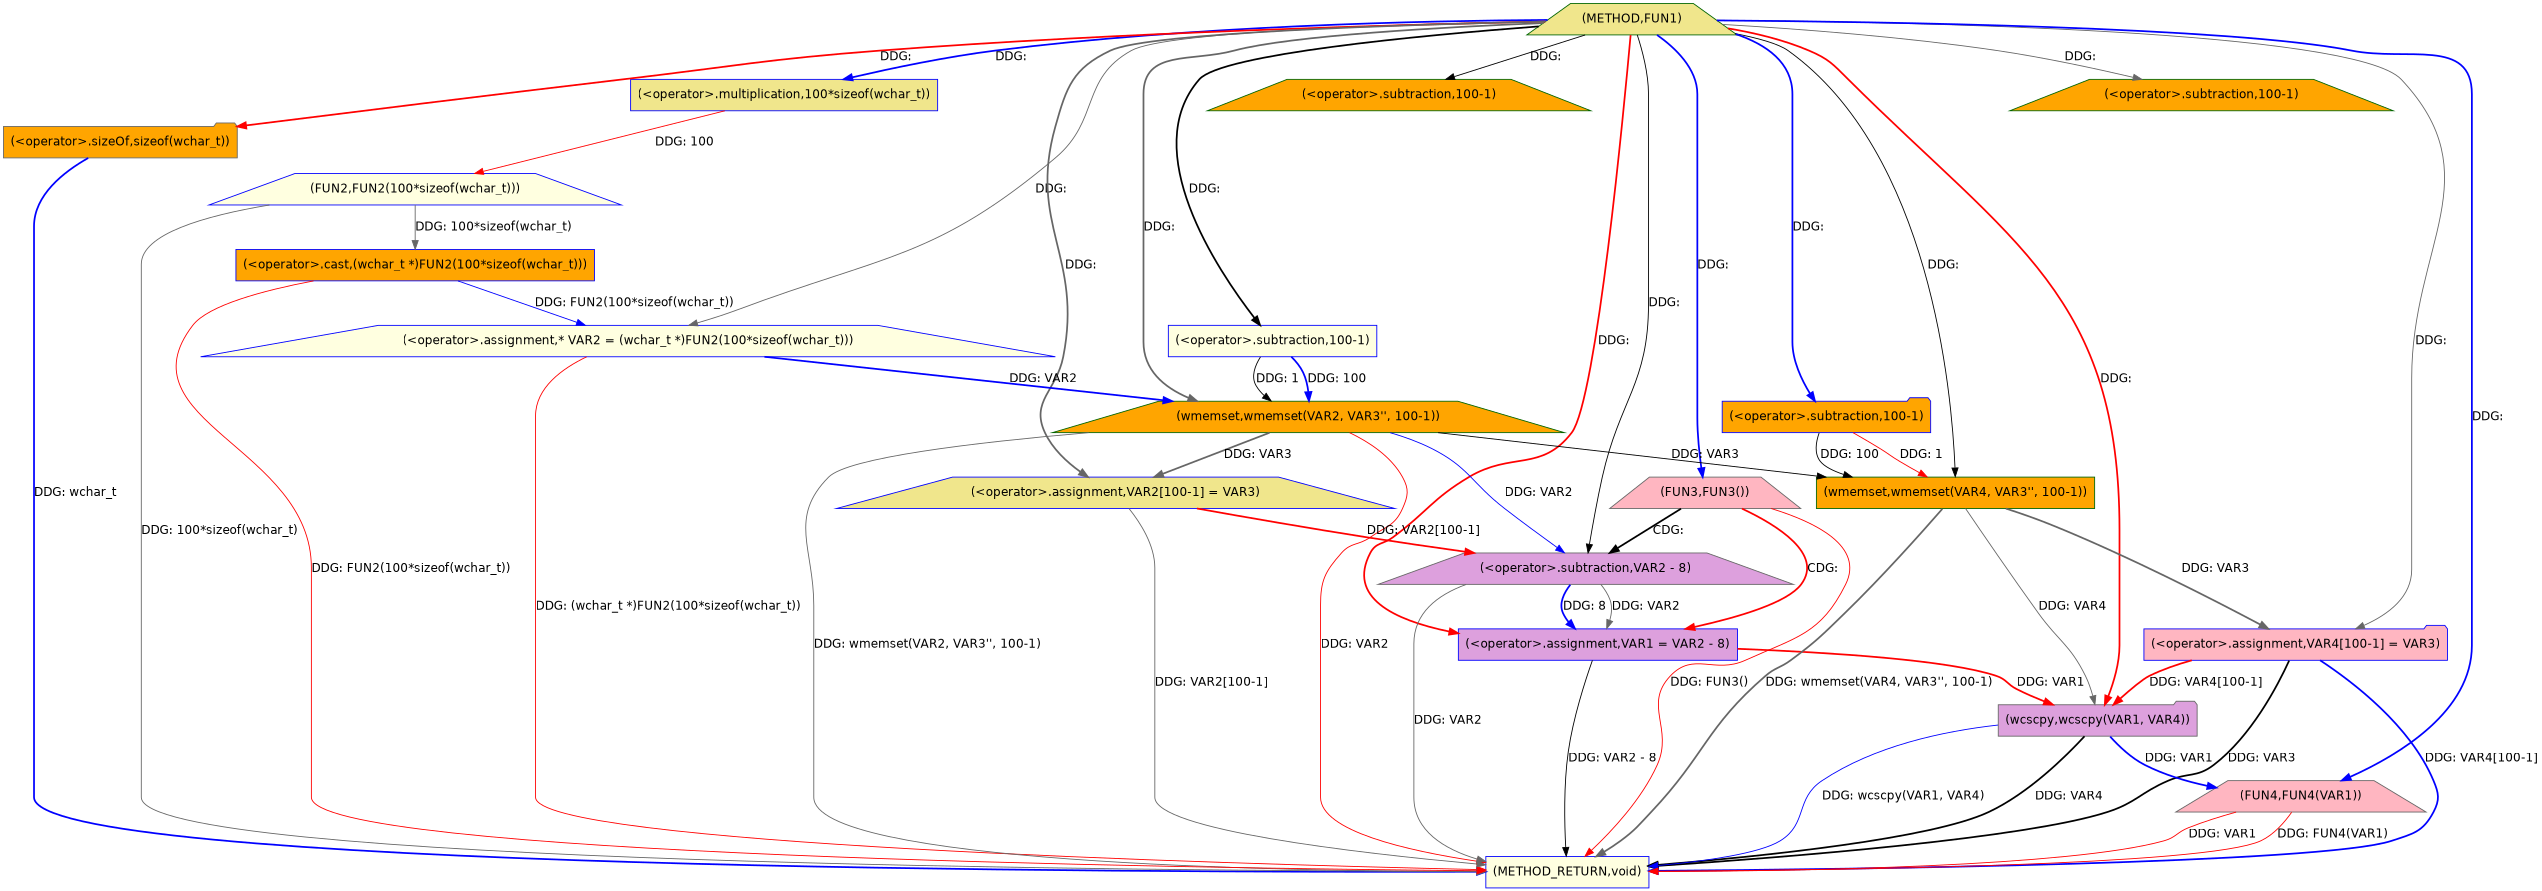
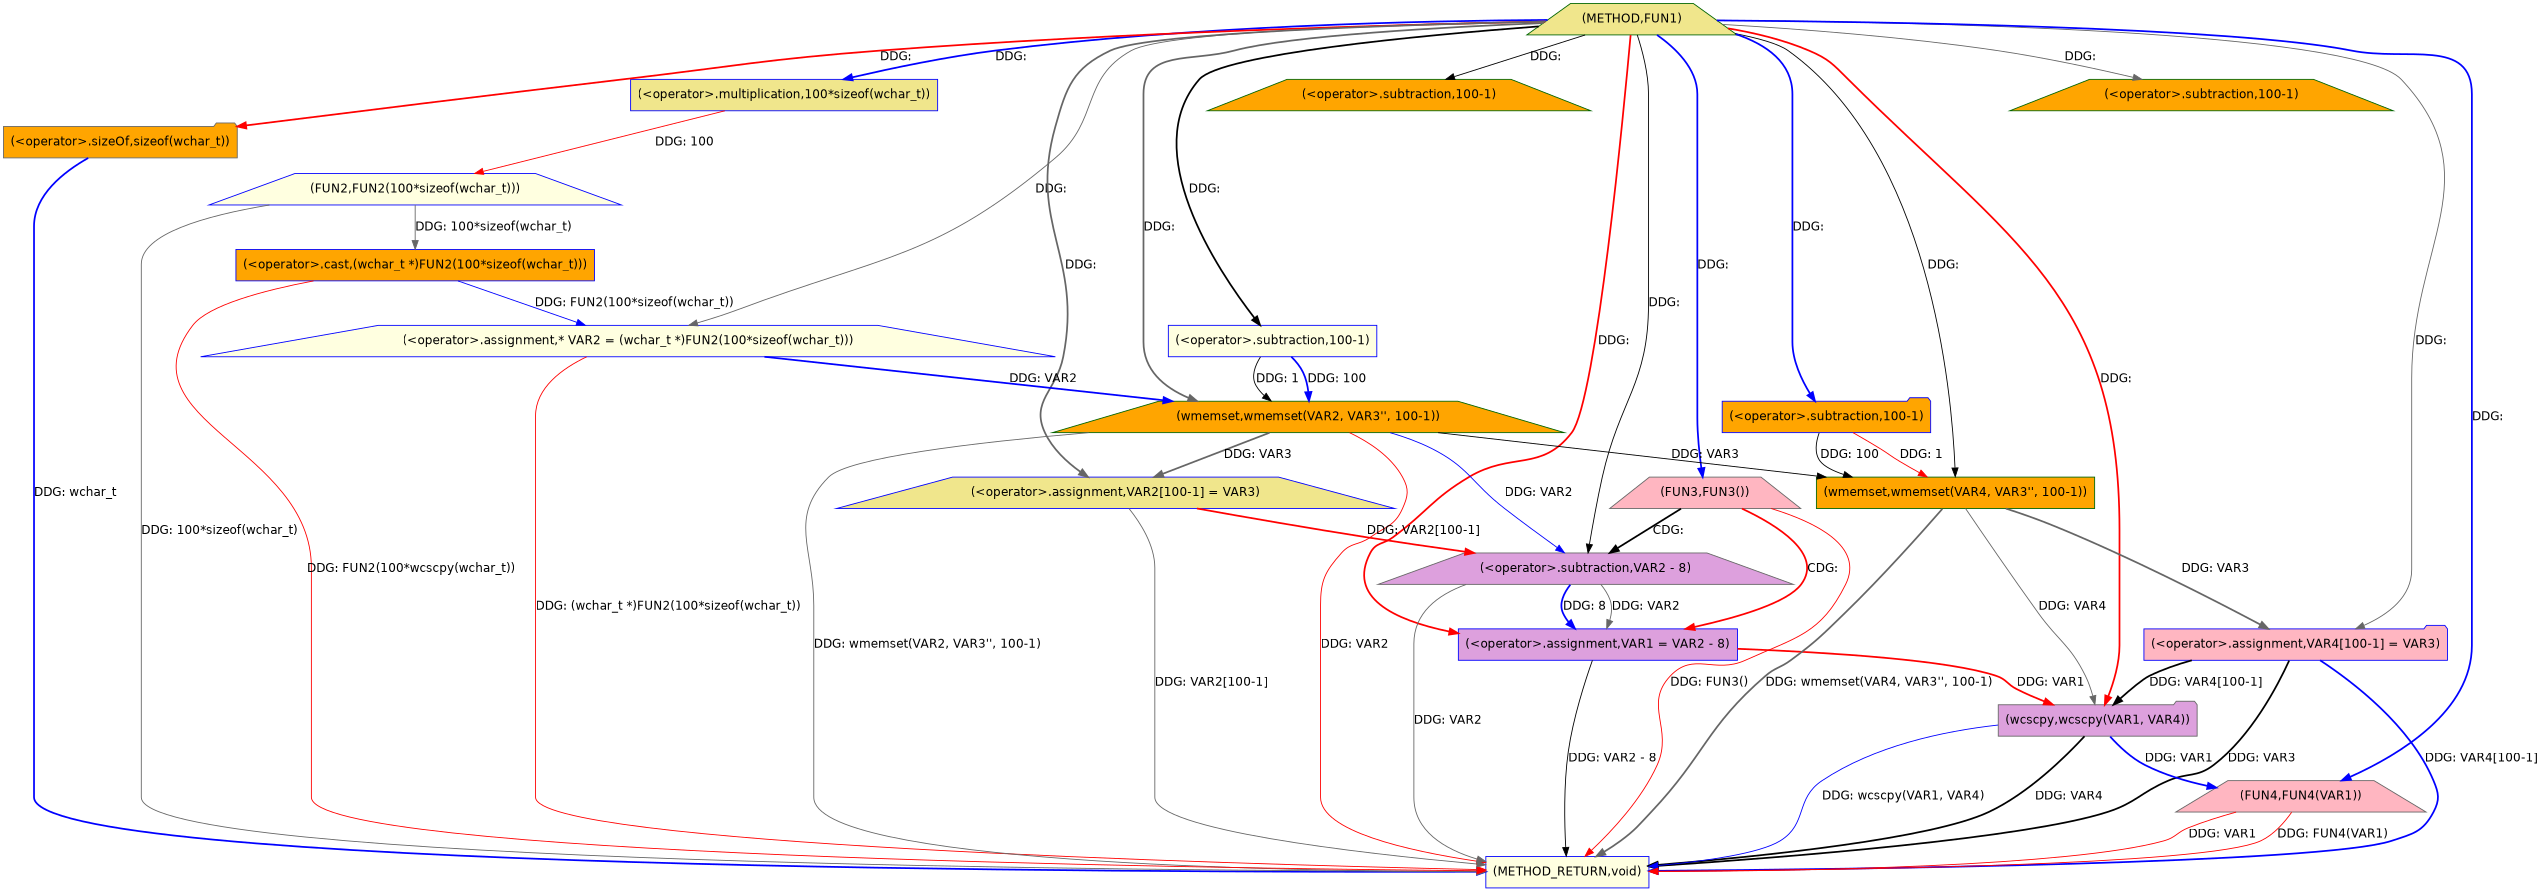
(411, 569) -> (411, 569)
(2153, 674) -> (2153, 674)
